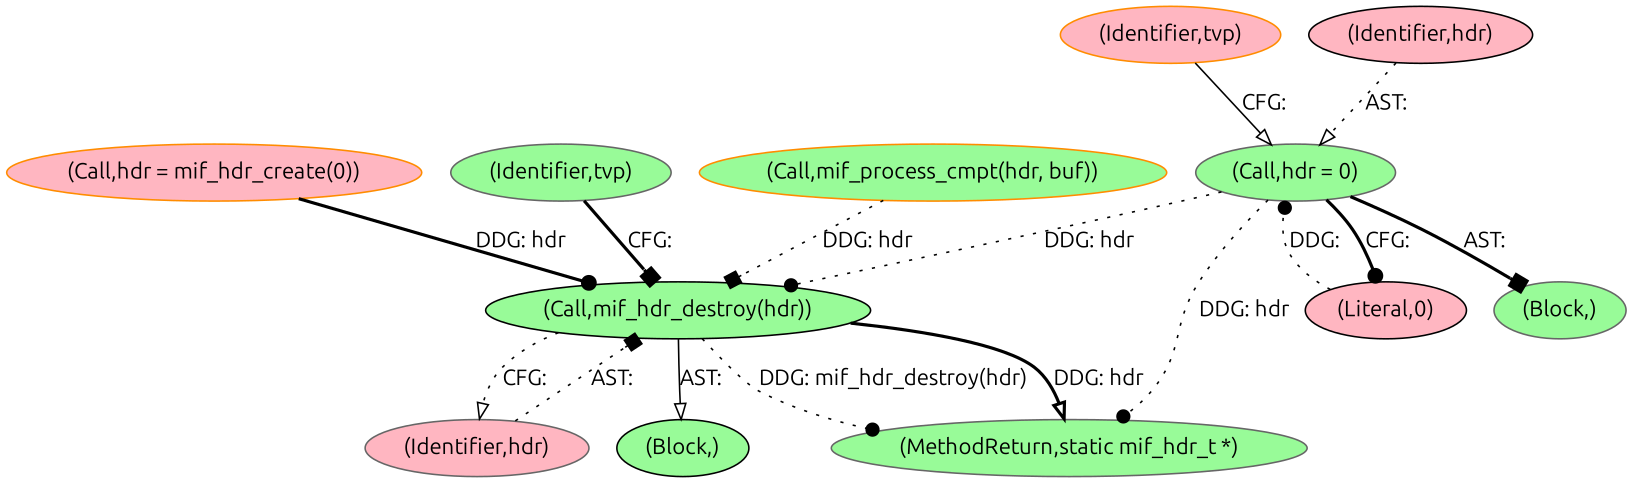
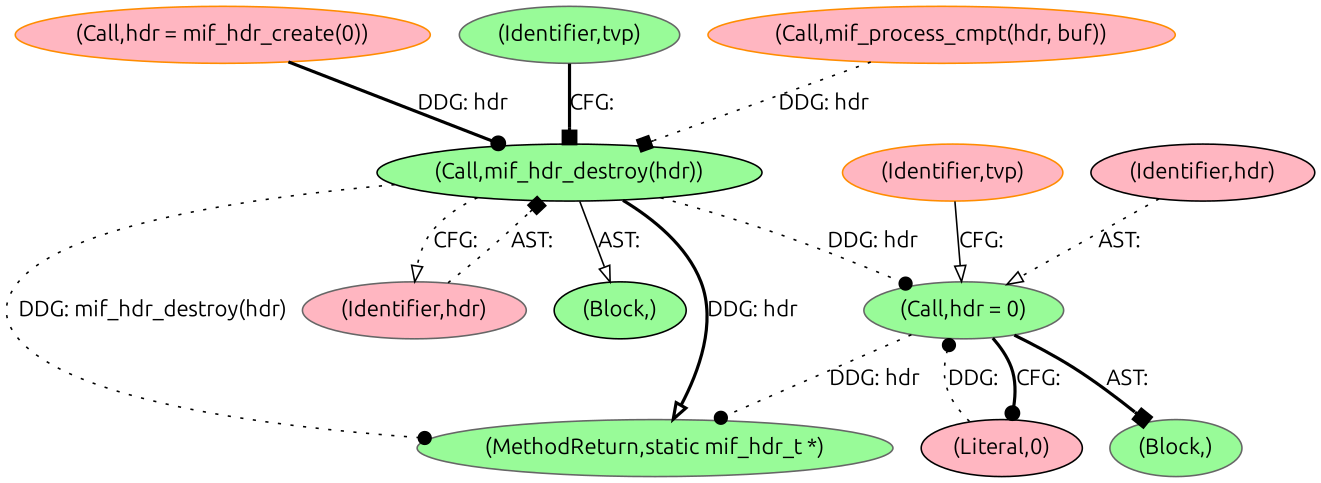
(933, 173) -> (942, 35)
(1010, 239) -> (781, 235)
